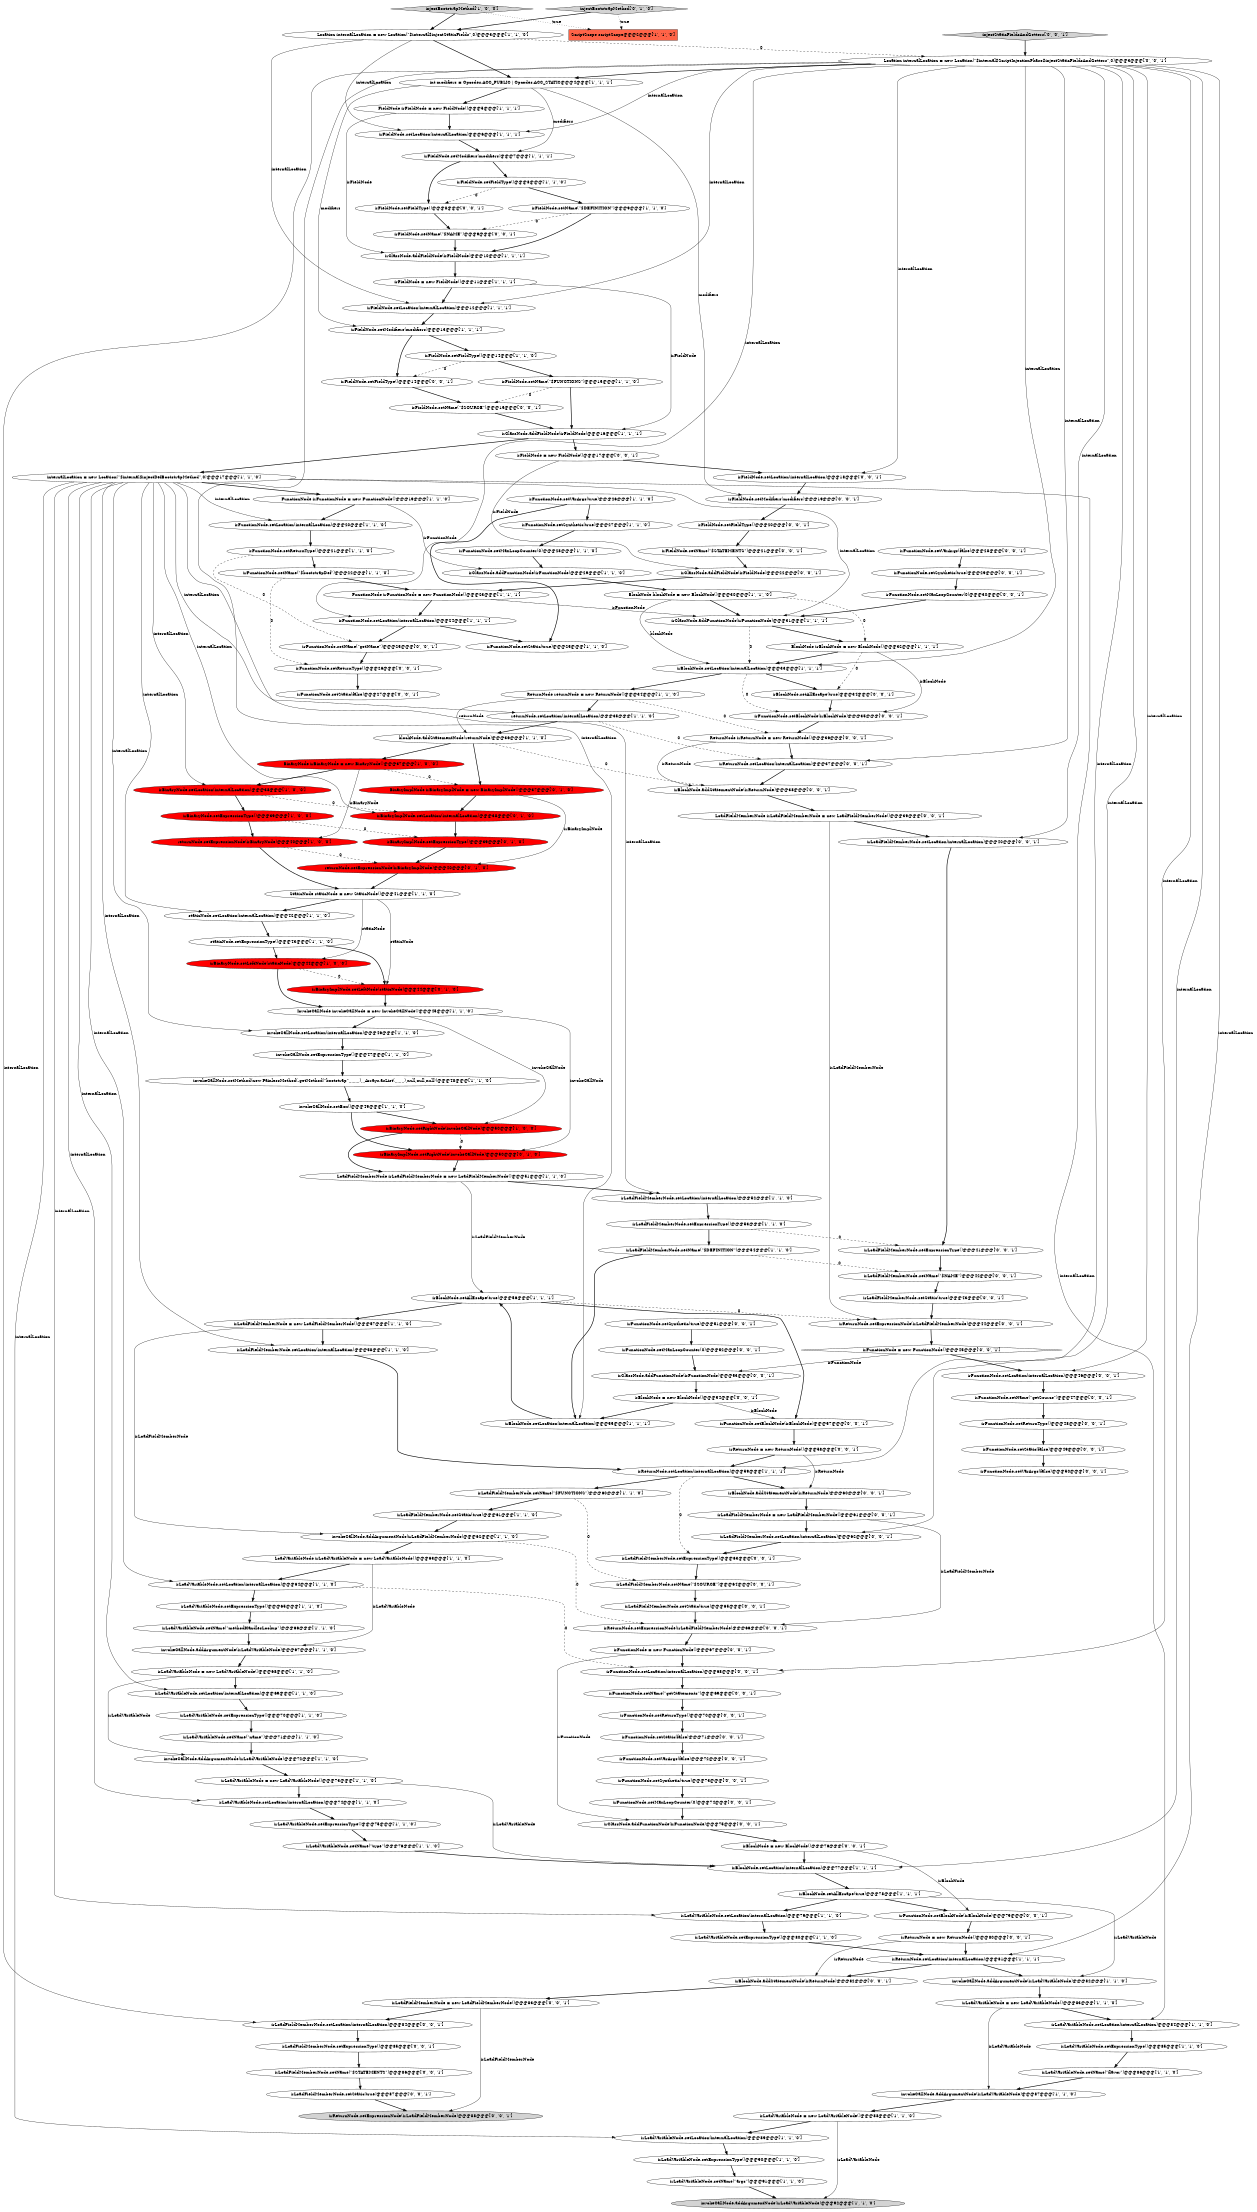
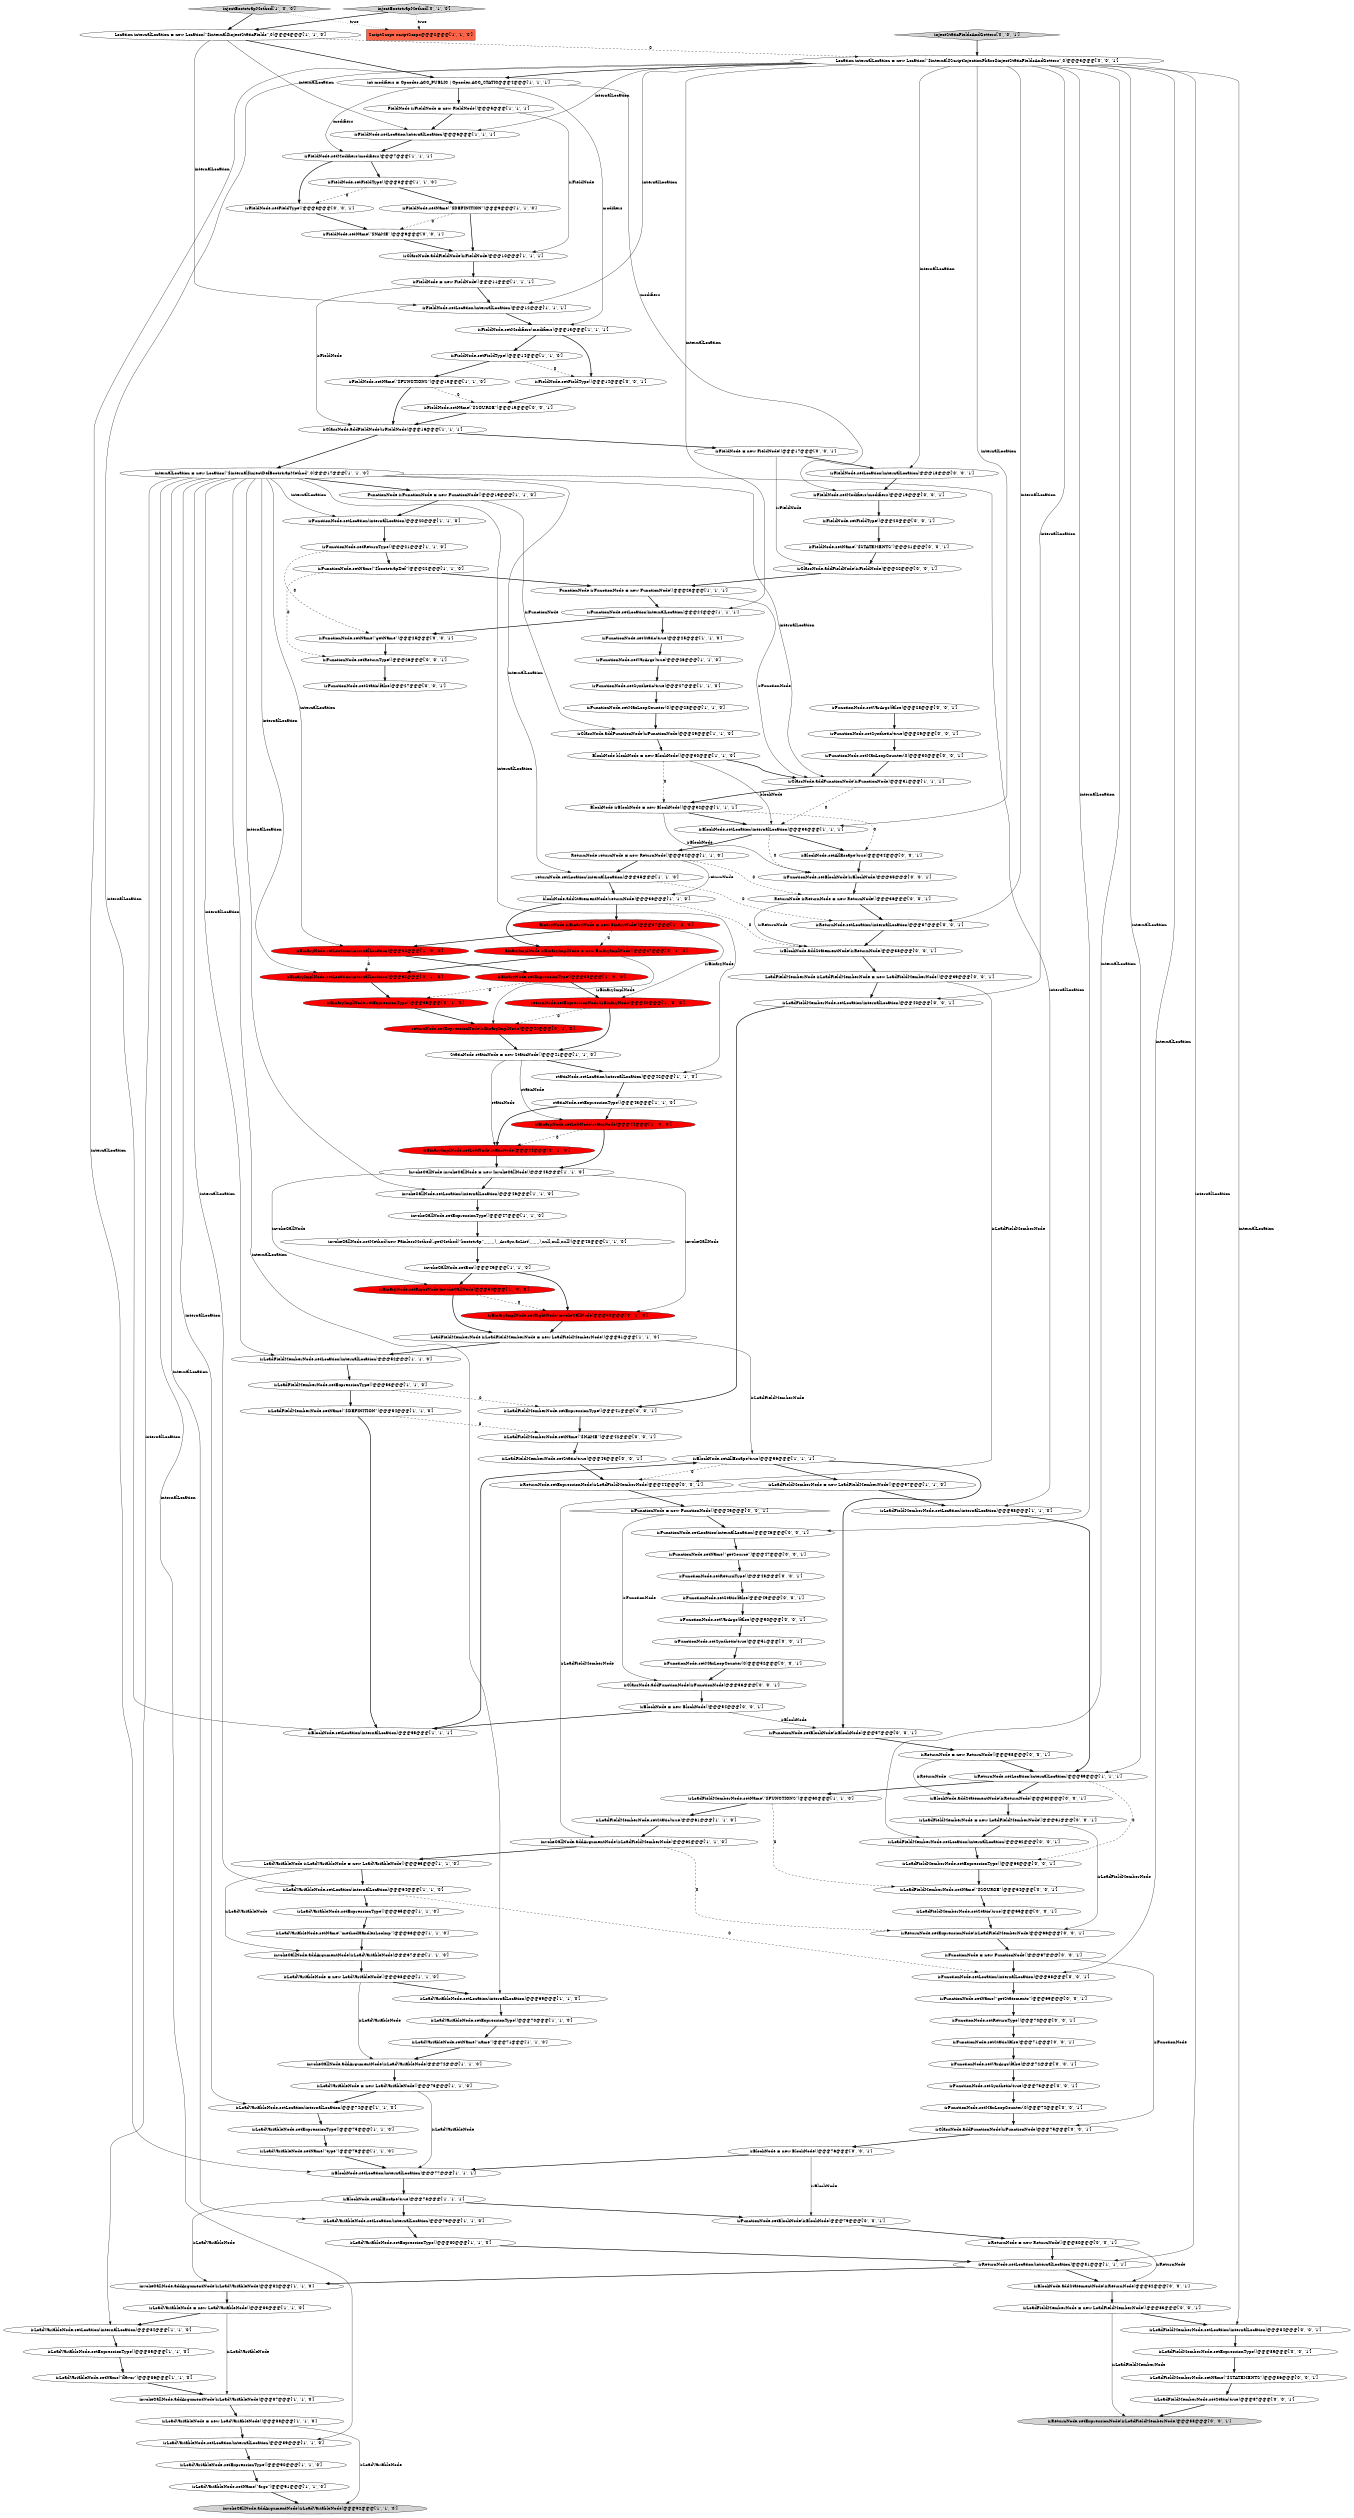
(436, 573) -> (661, 648)
none -> (741, 1629)
